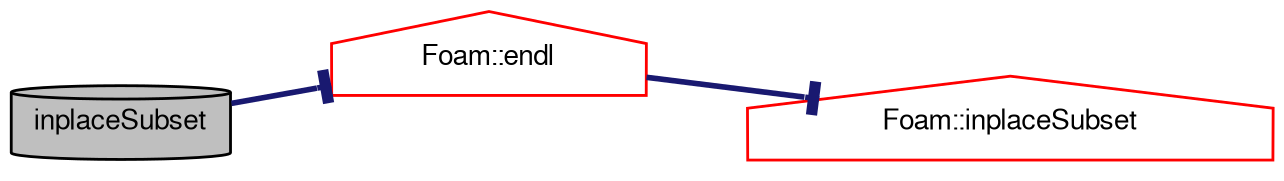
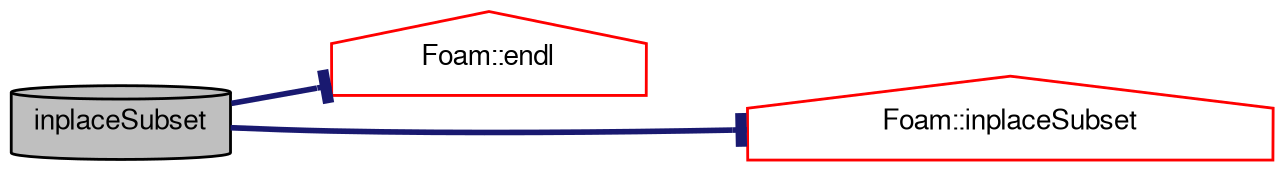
(725, 87) -> (482, 132)
